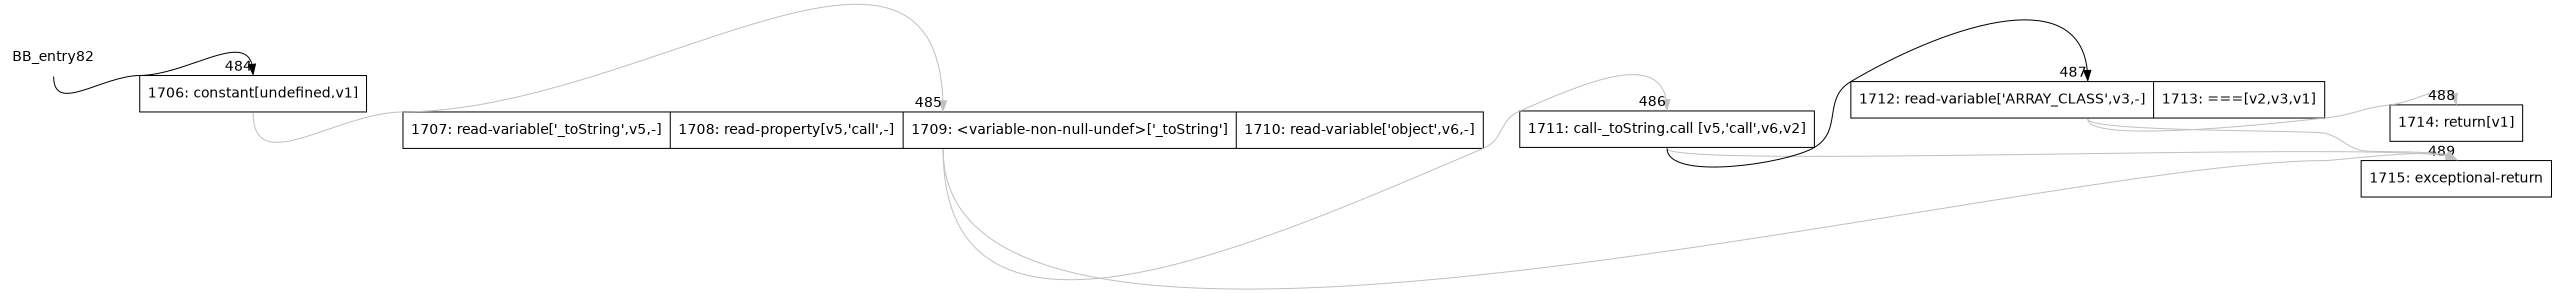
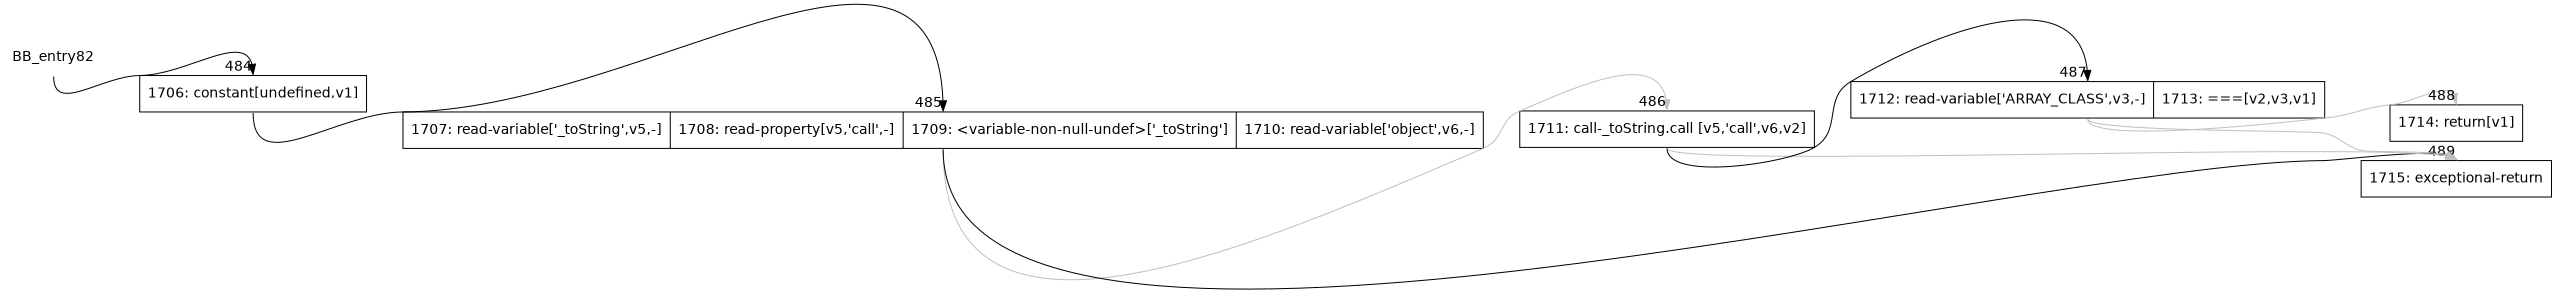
(618, 68) -> (618, 68)
(1667, 250) -> (1667, 250)
